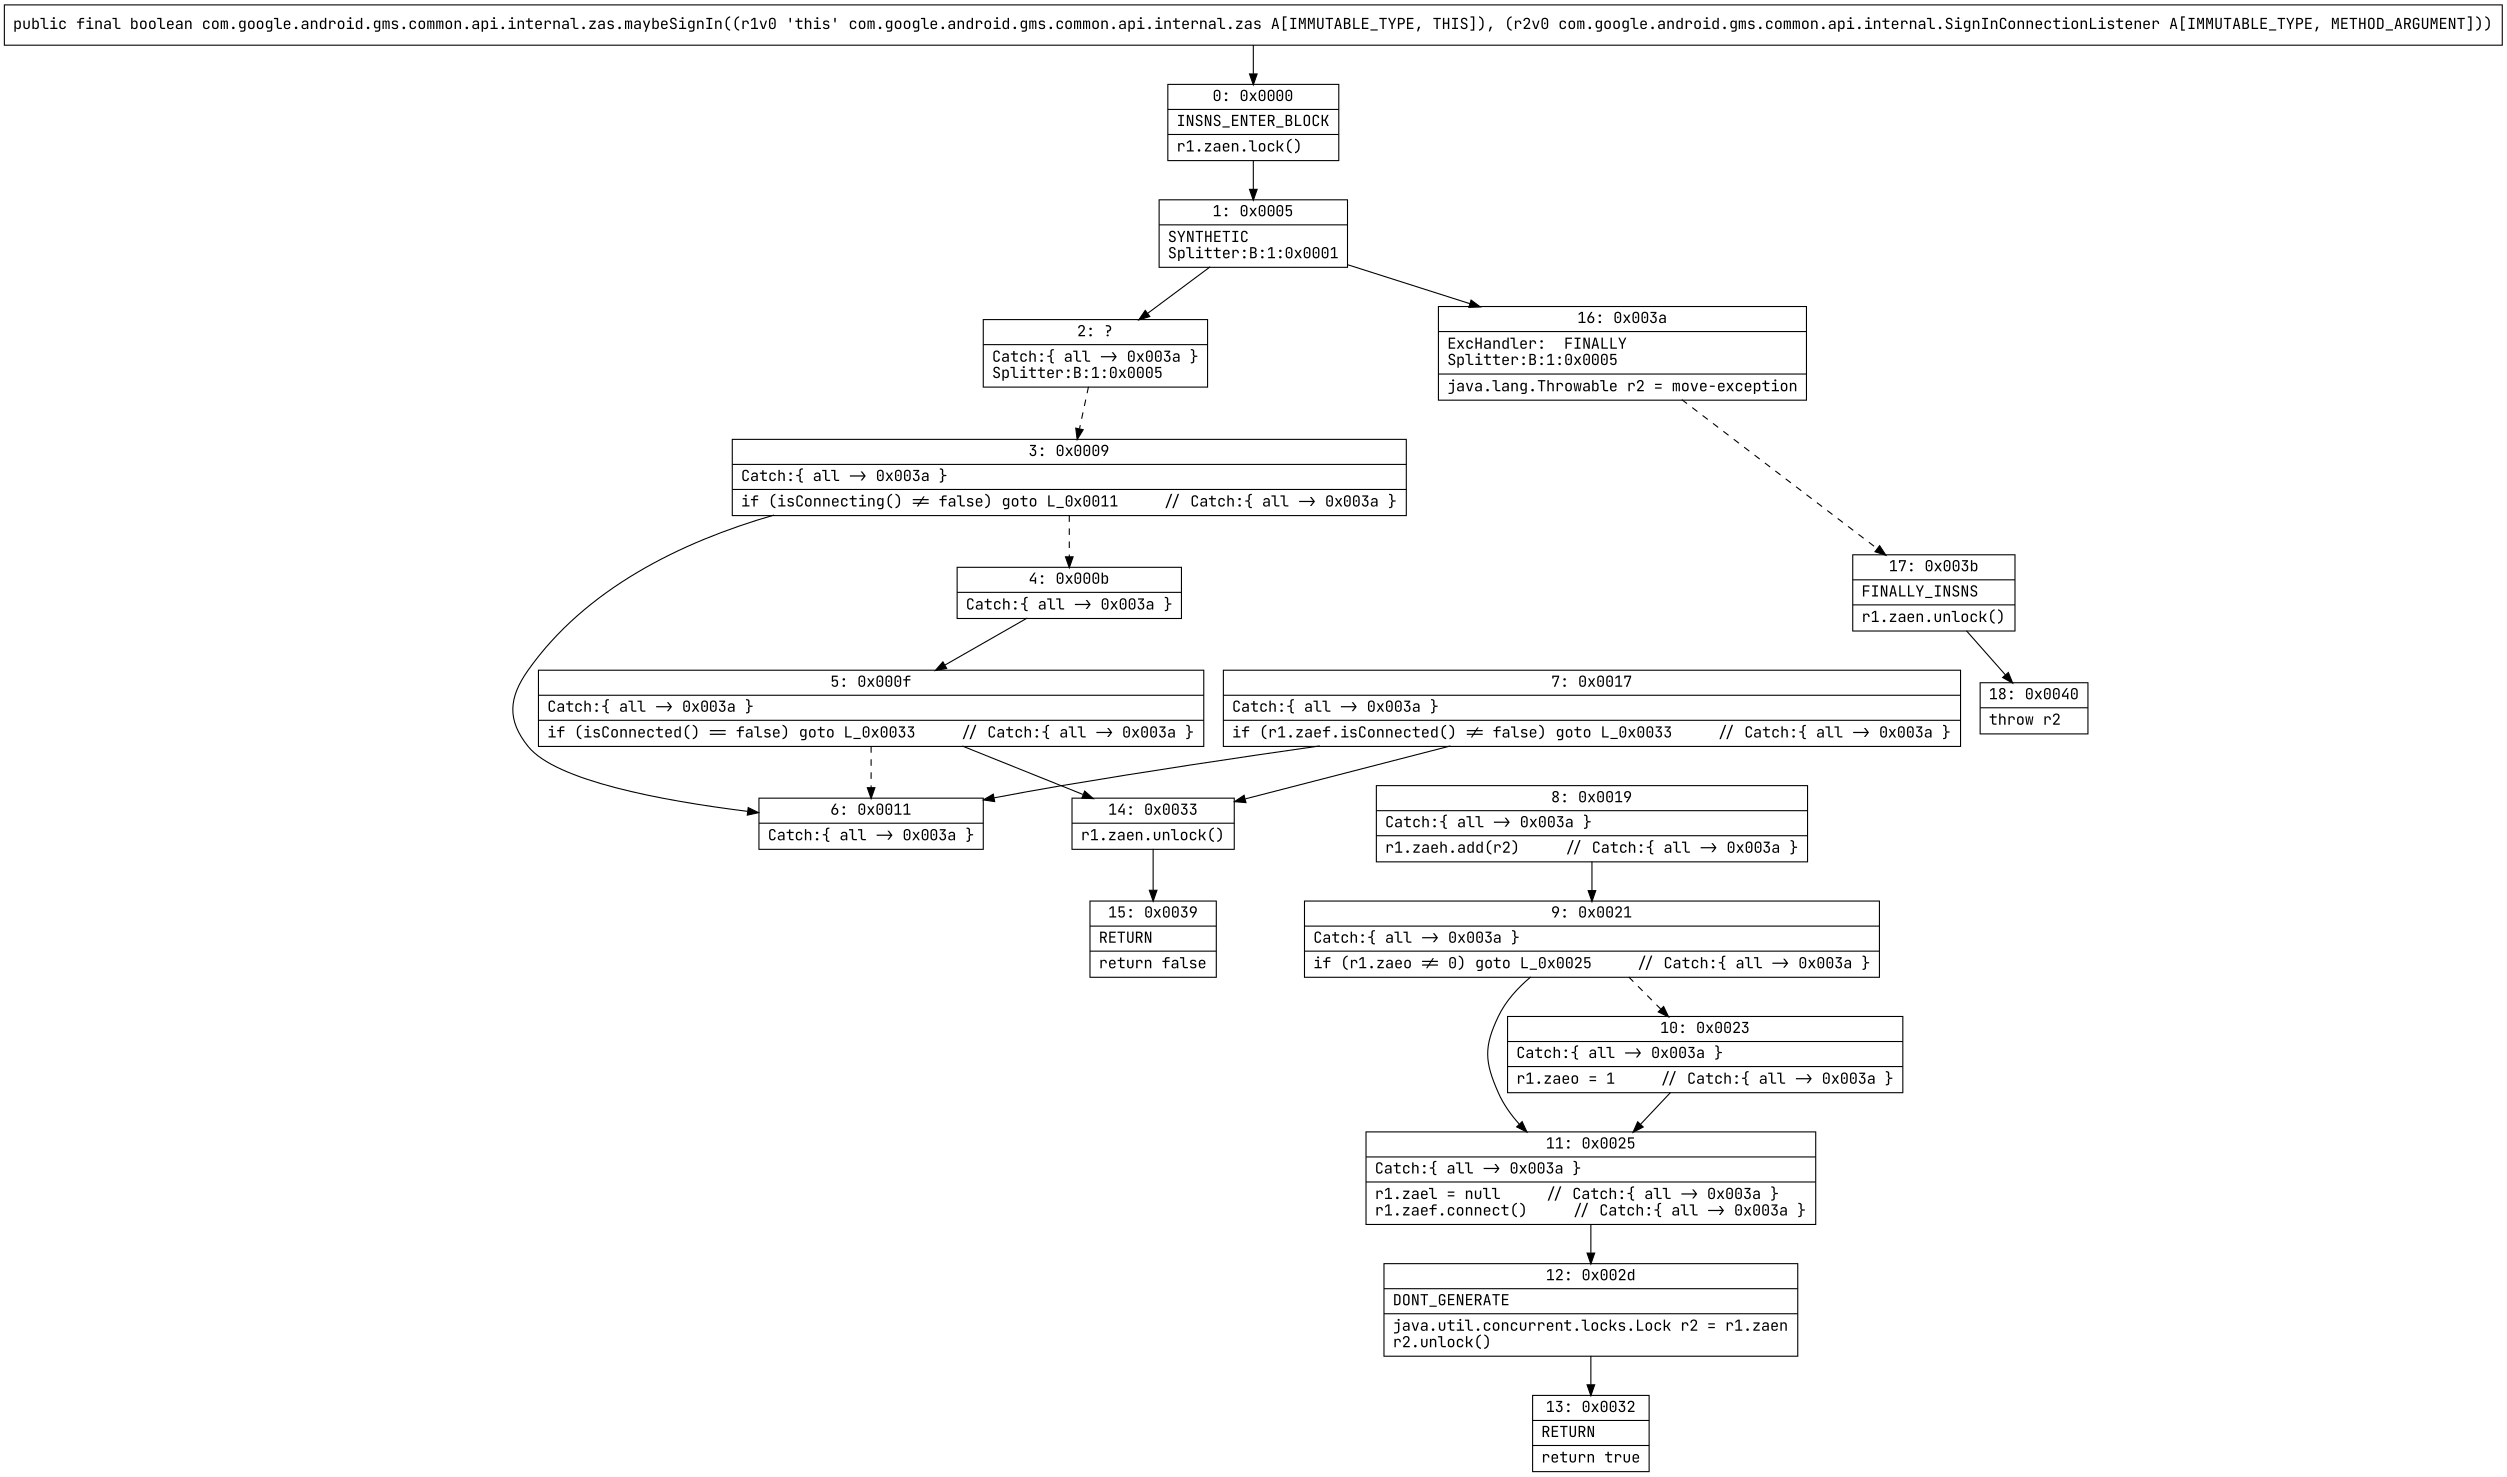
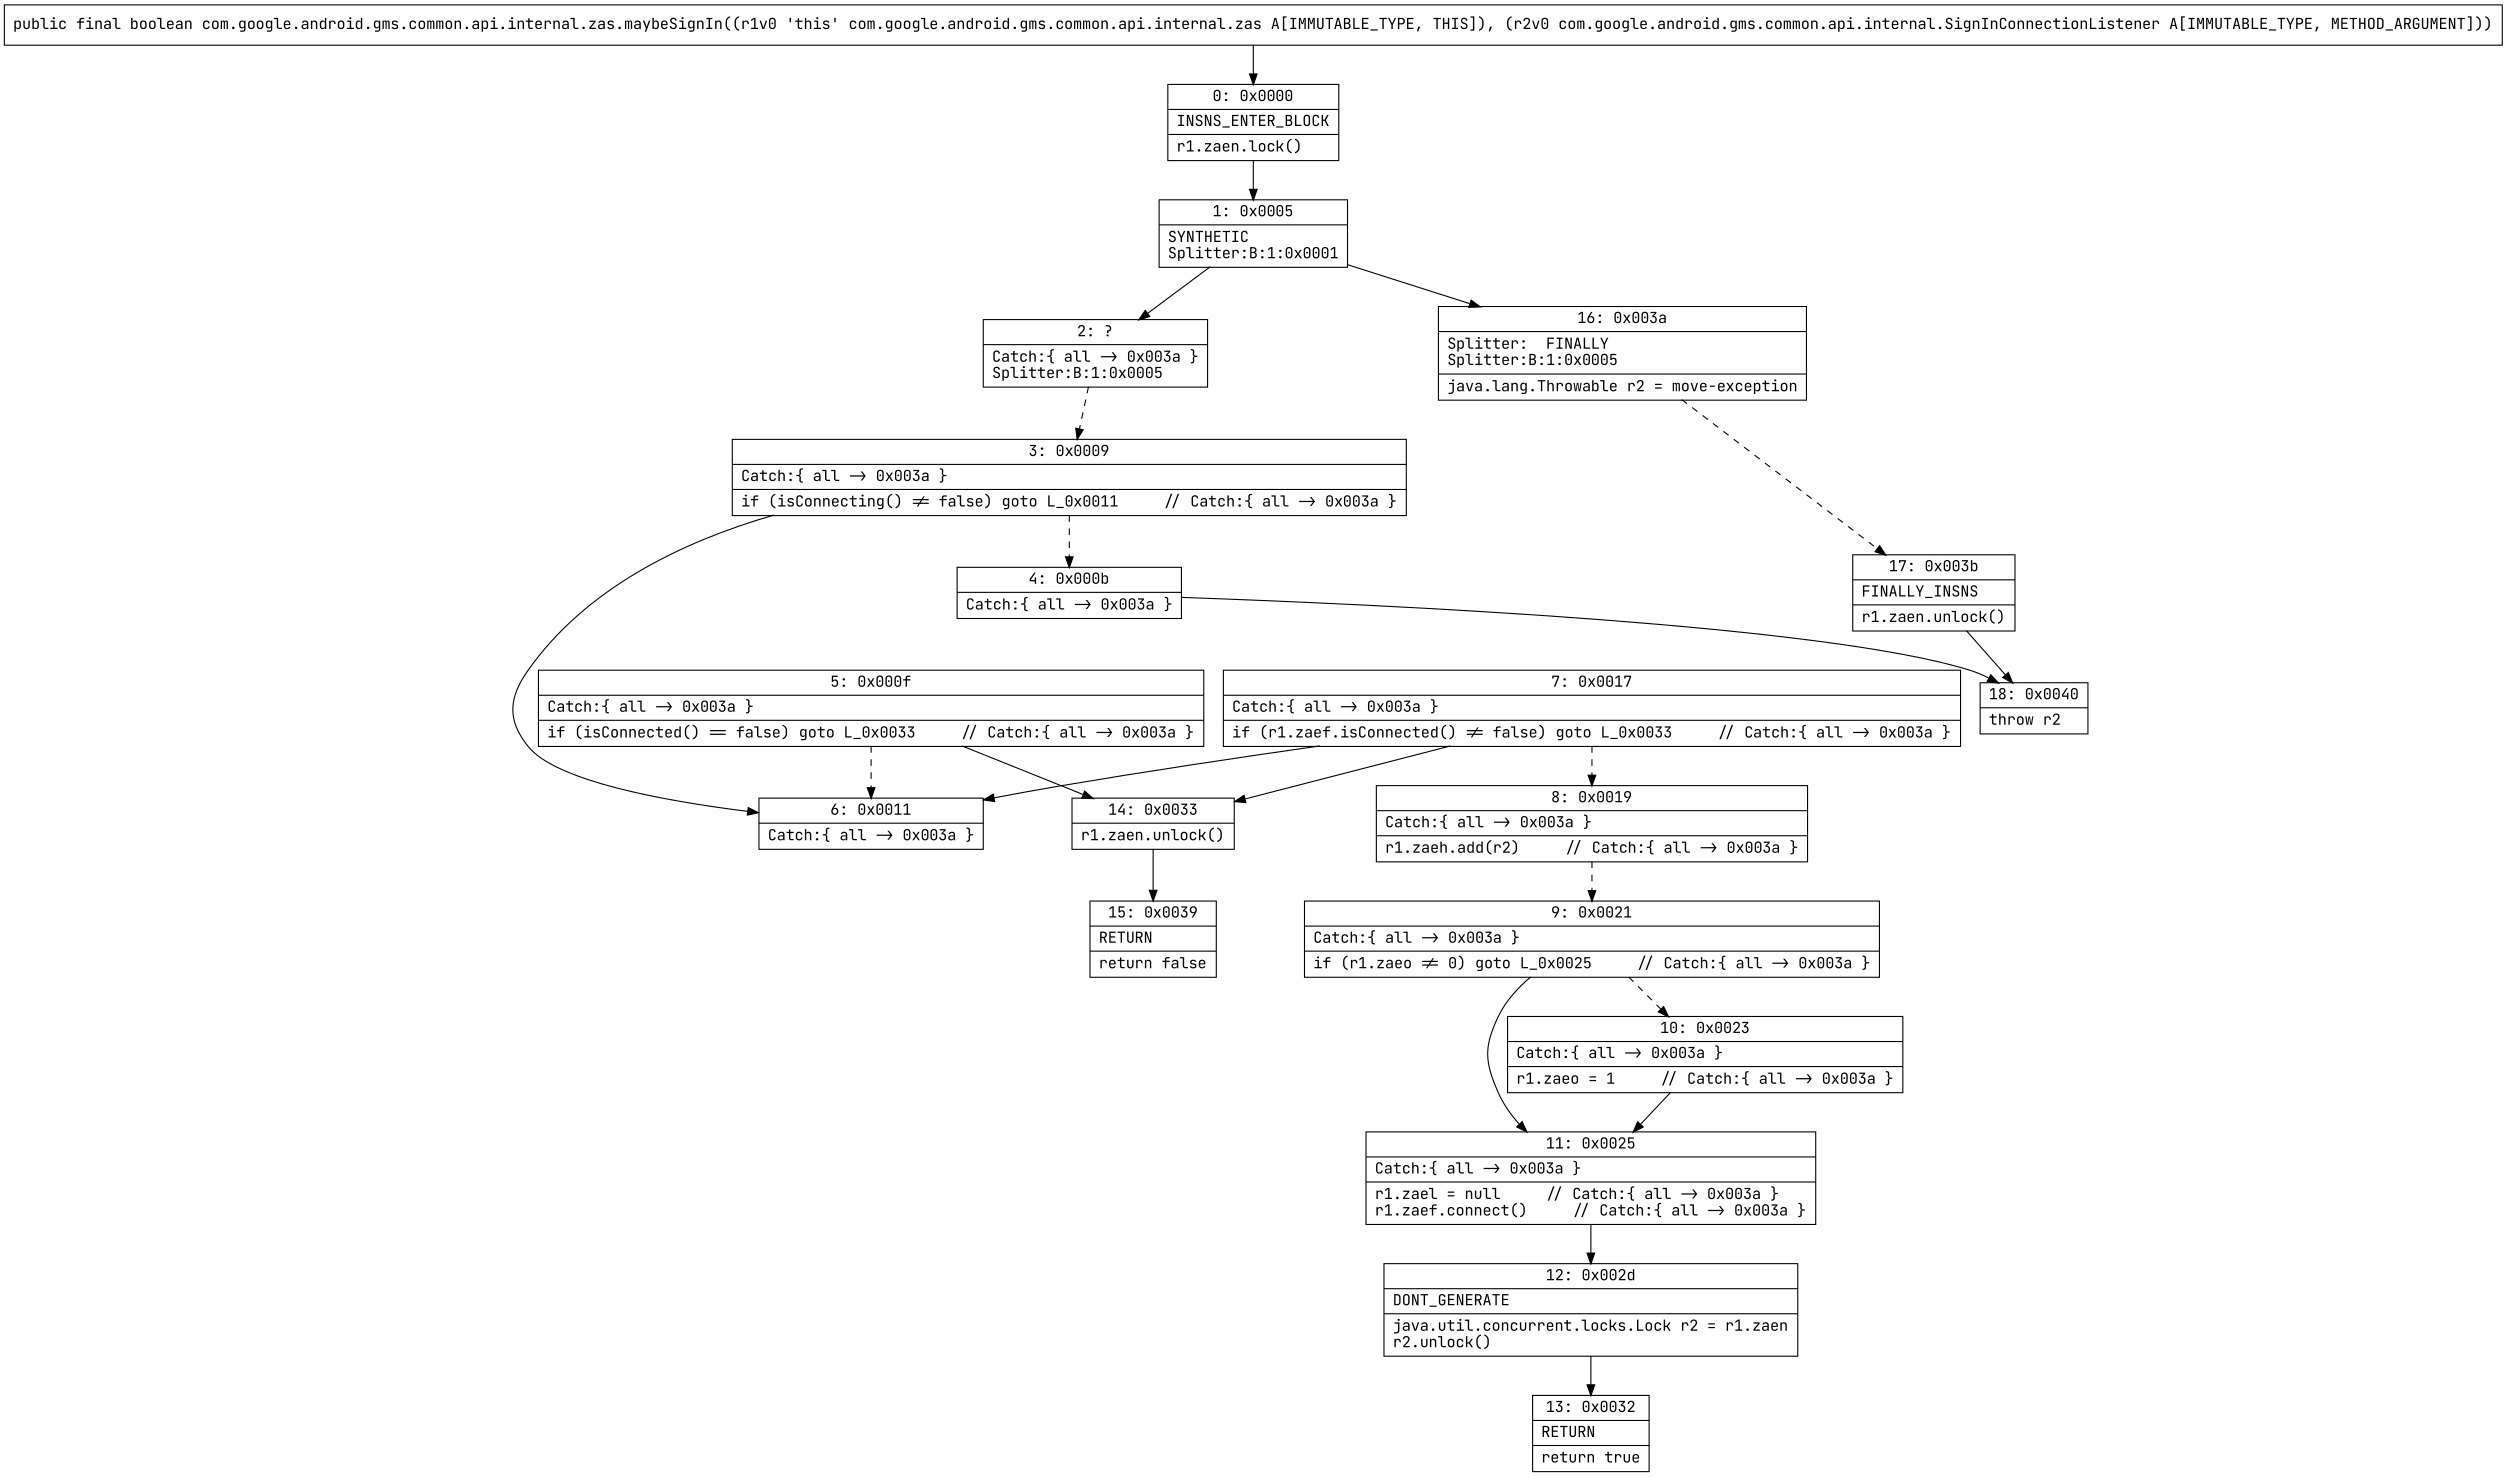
(1538, 344) -> (1528, 344)
(986, 642) -> (1588, 619)
none -> (1592, 761)
(1592, 876) -> (1592, 876)
